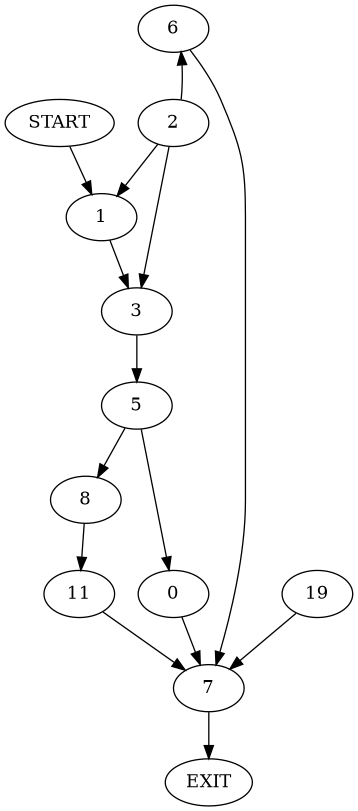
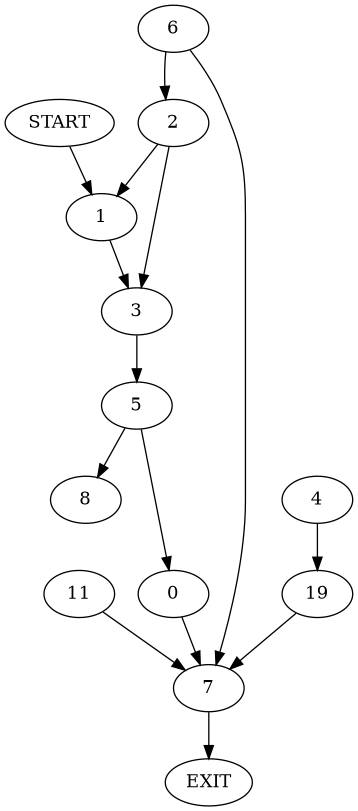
(182, 82) -> (165, 69)
none -> (317, 500)
(83, 540) -> none
